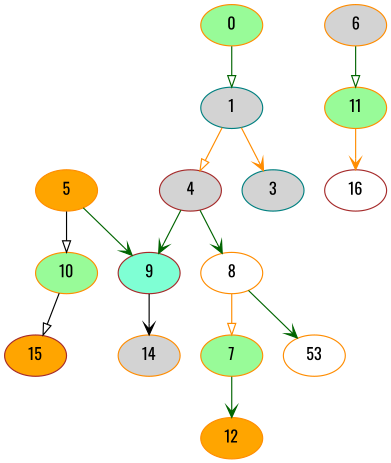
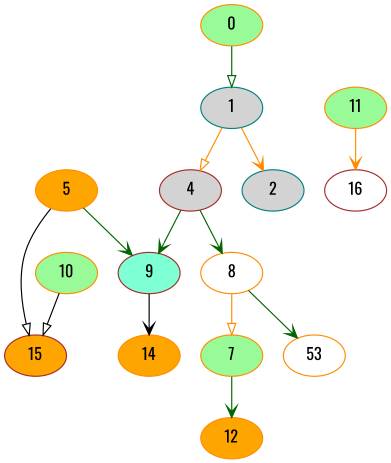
(356, 25) -> none
(273, 190) -> (273, 190)
(67, 226) -> (23, 263)
(149, 356) -> (149, 356)
